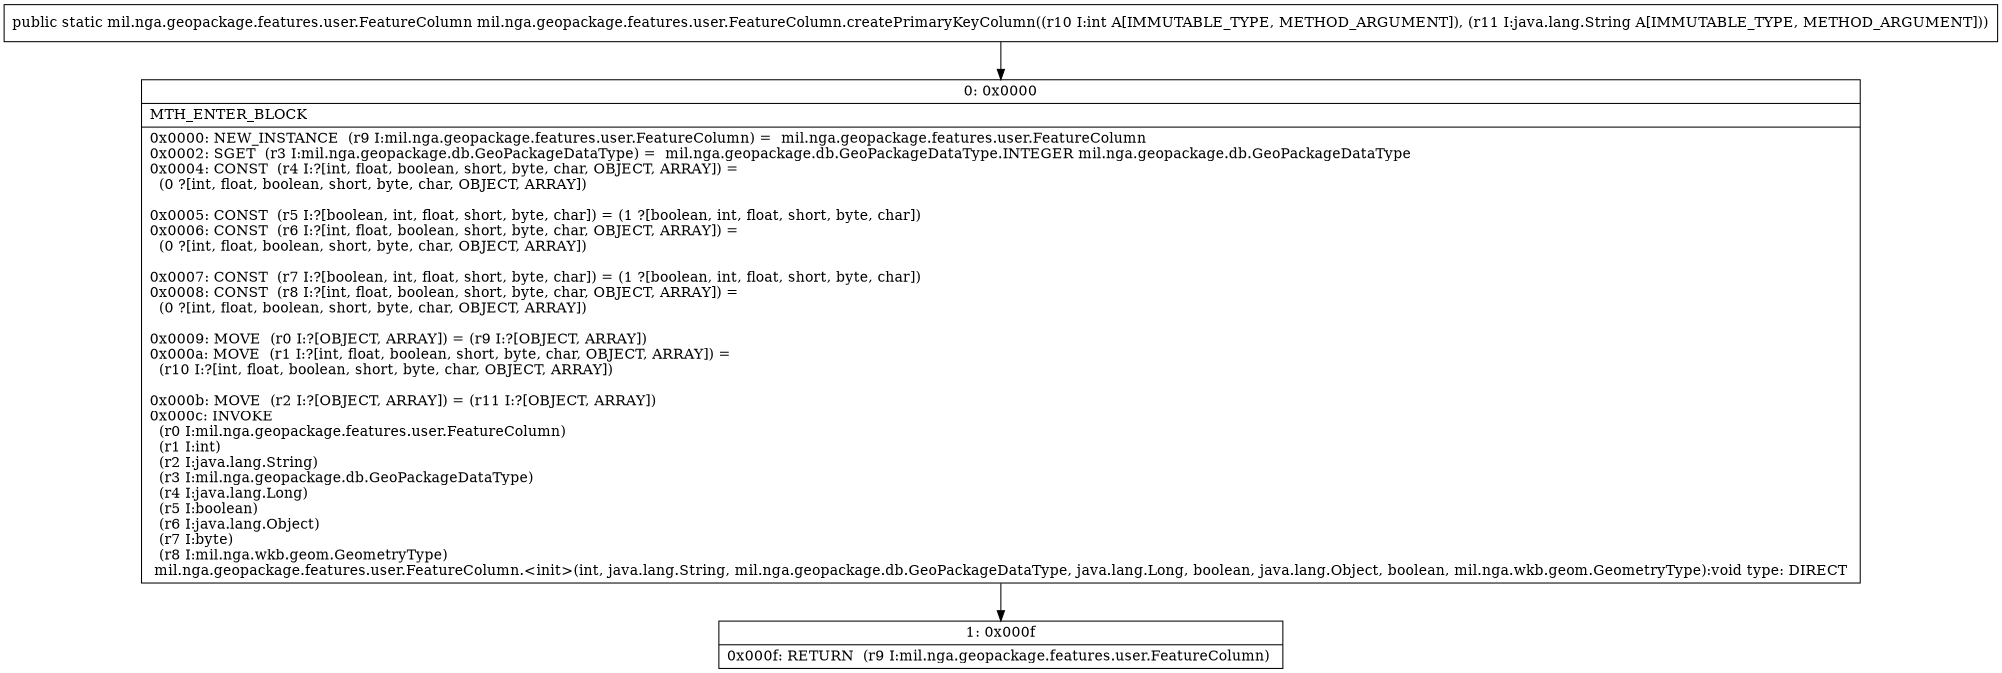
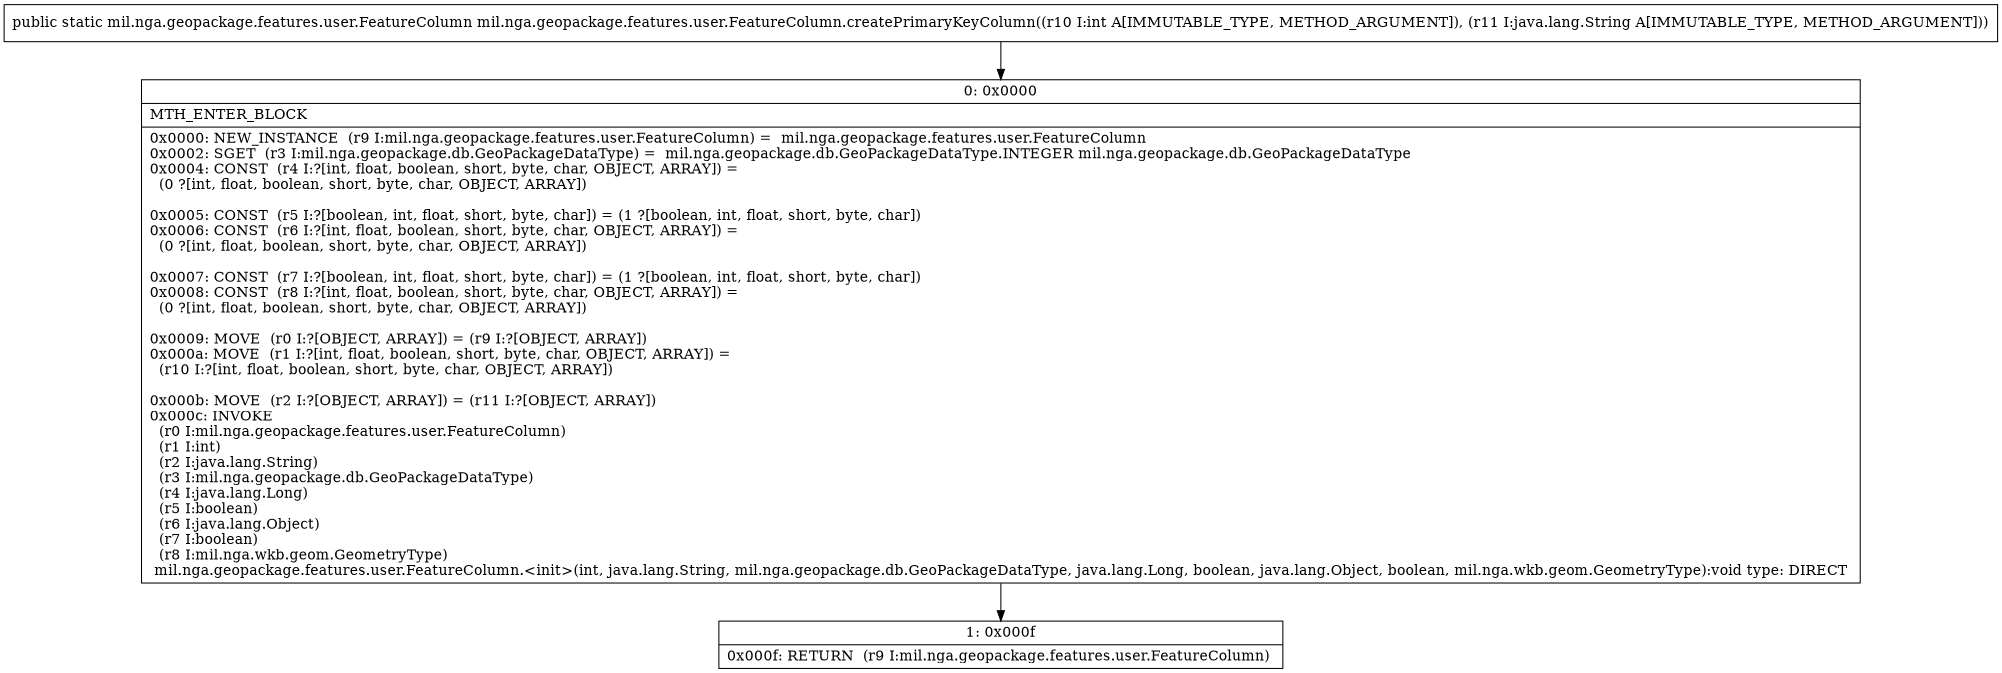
(192, 540) -> (204, 540)
